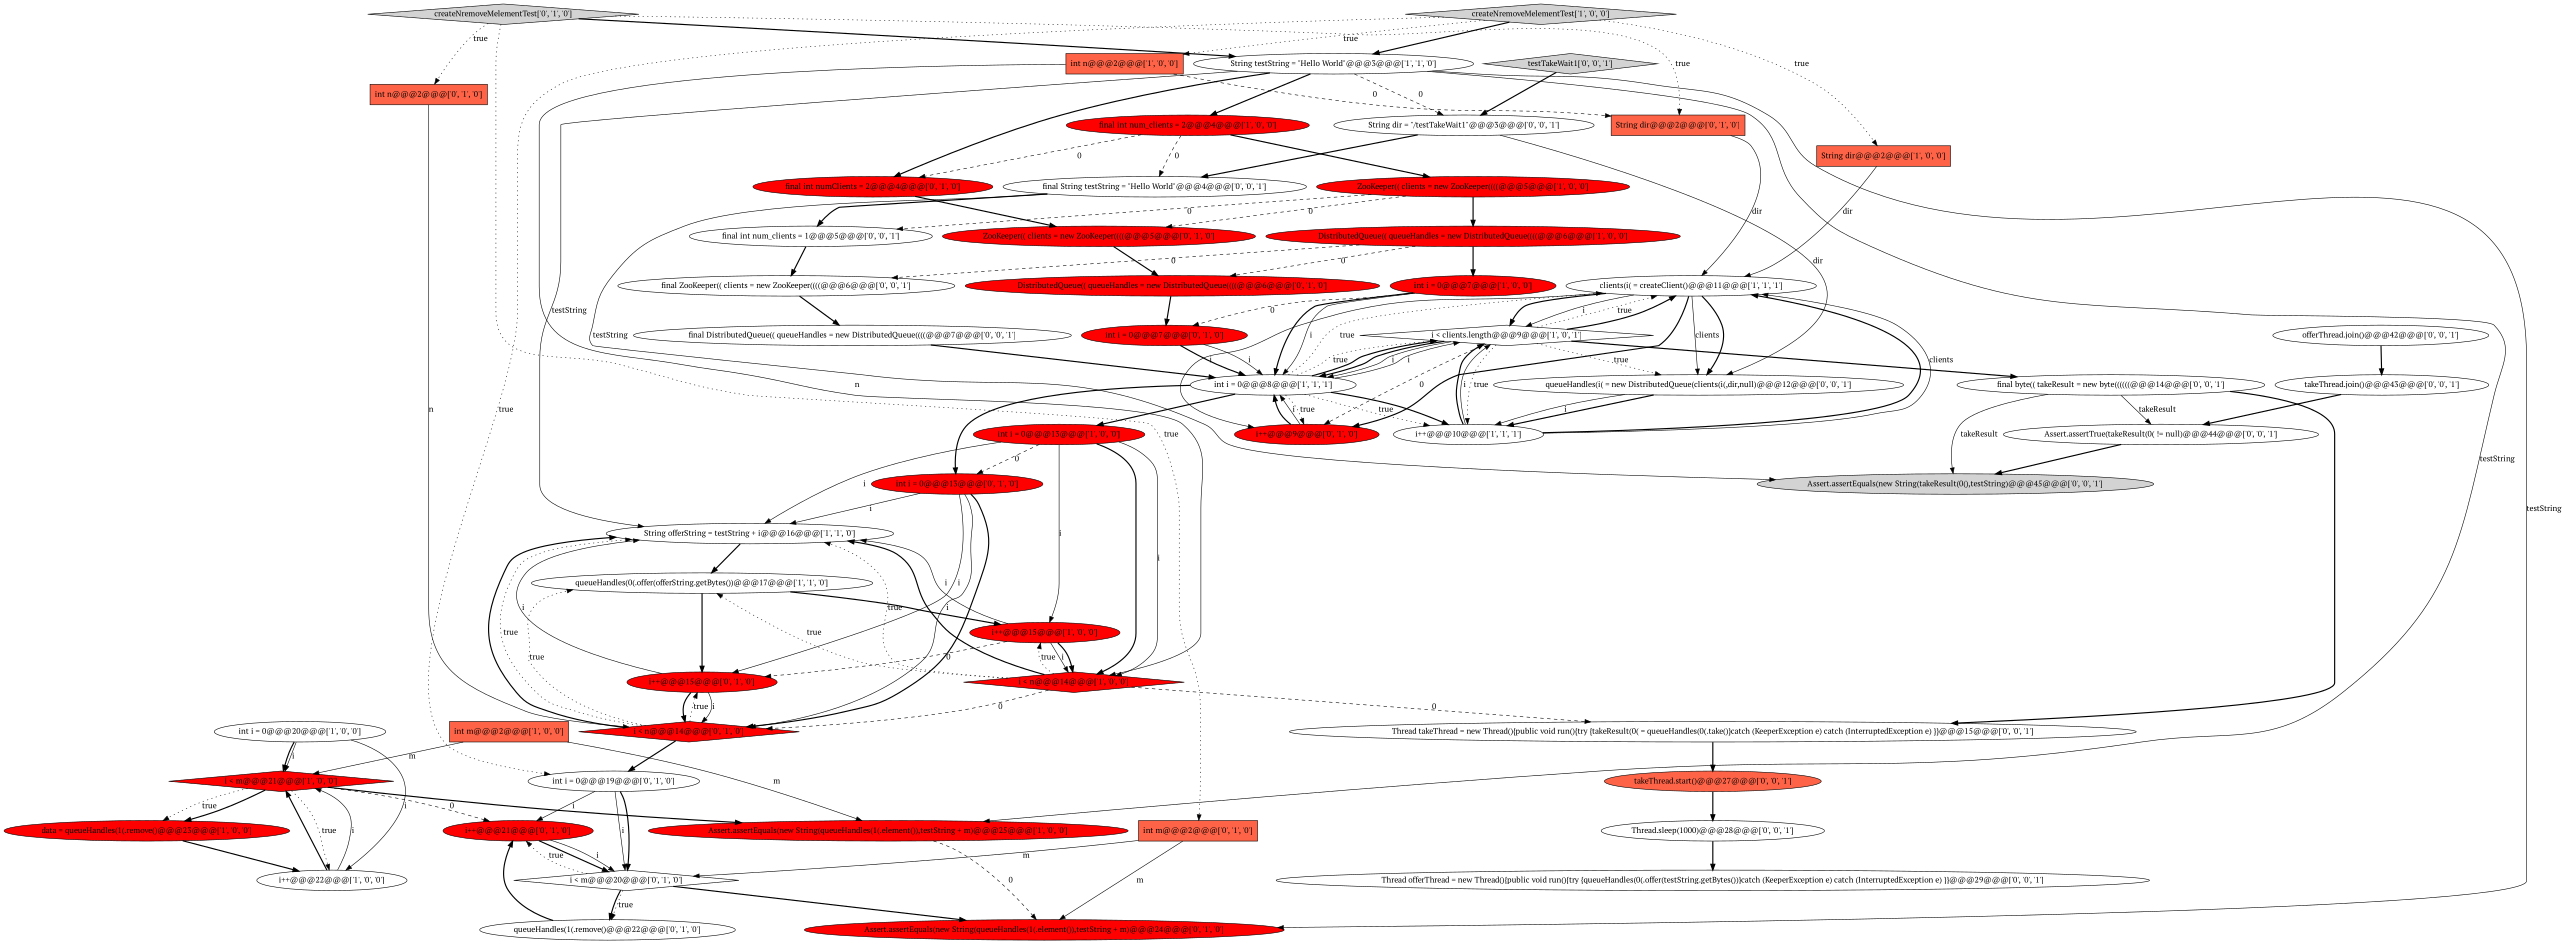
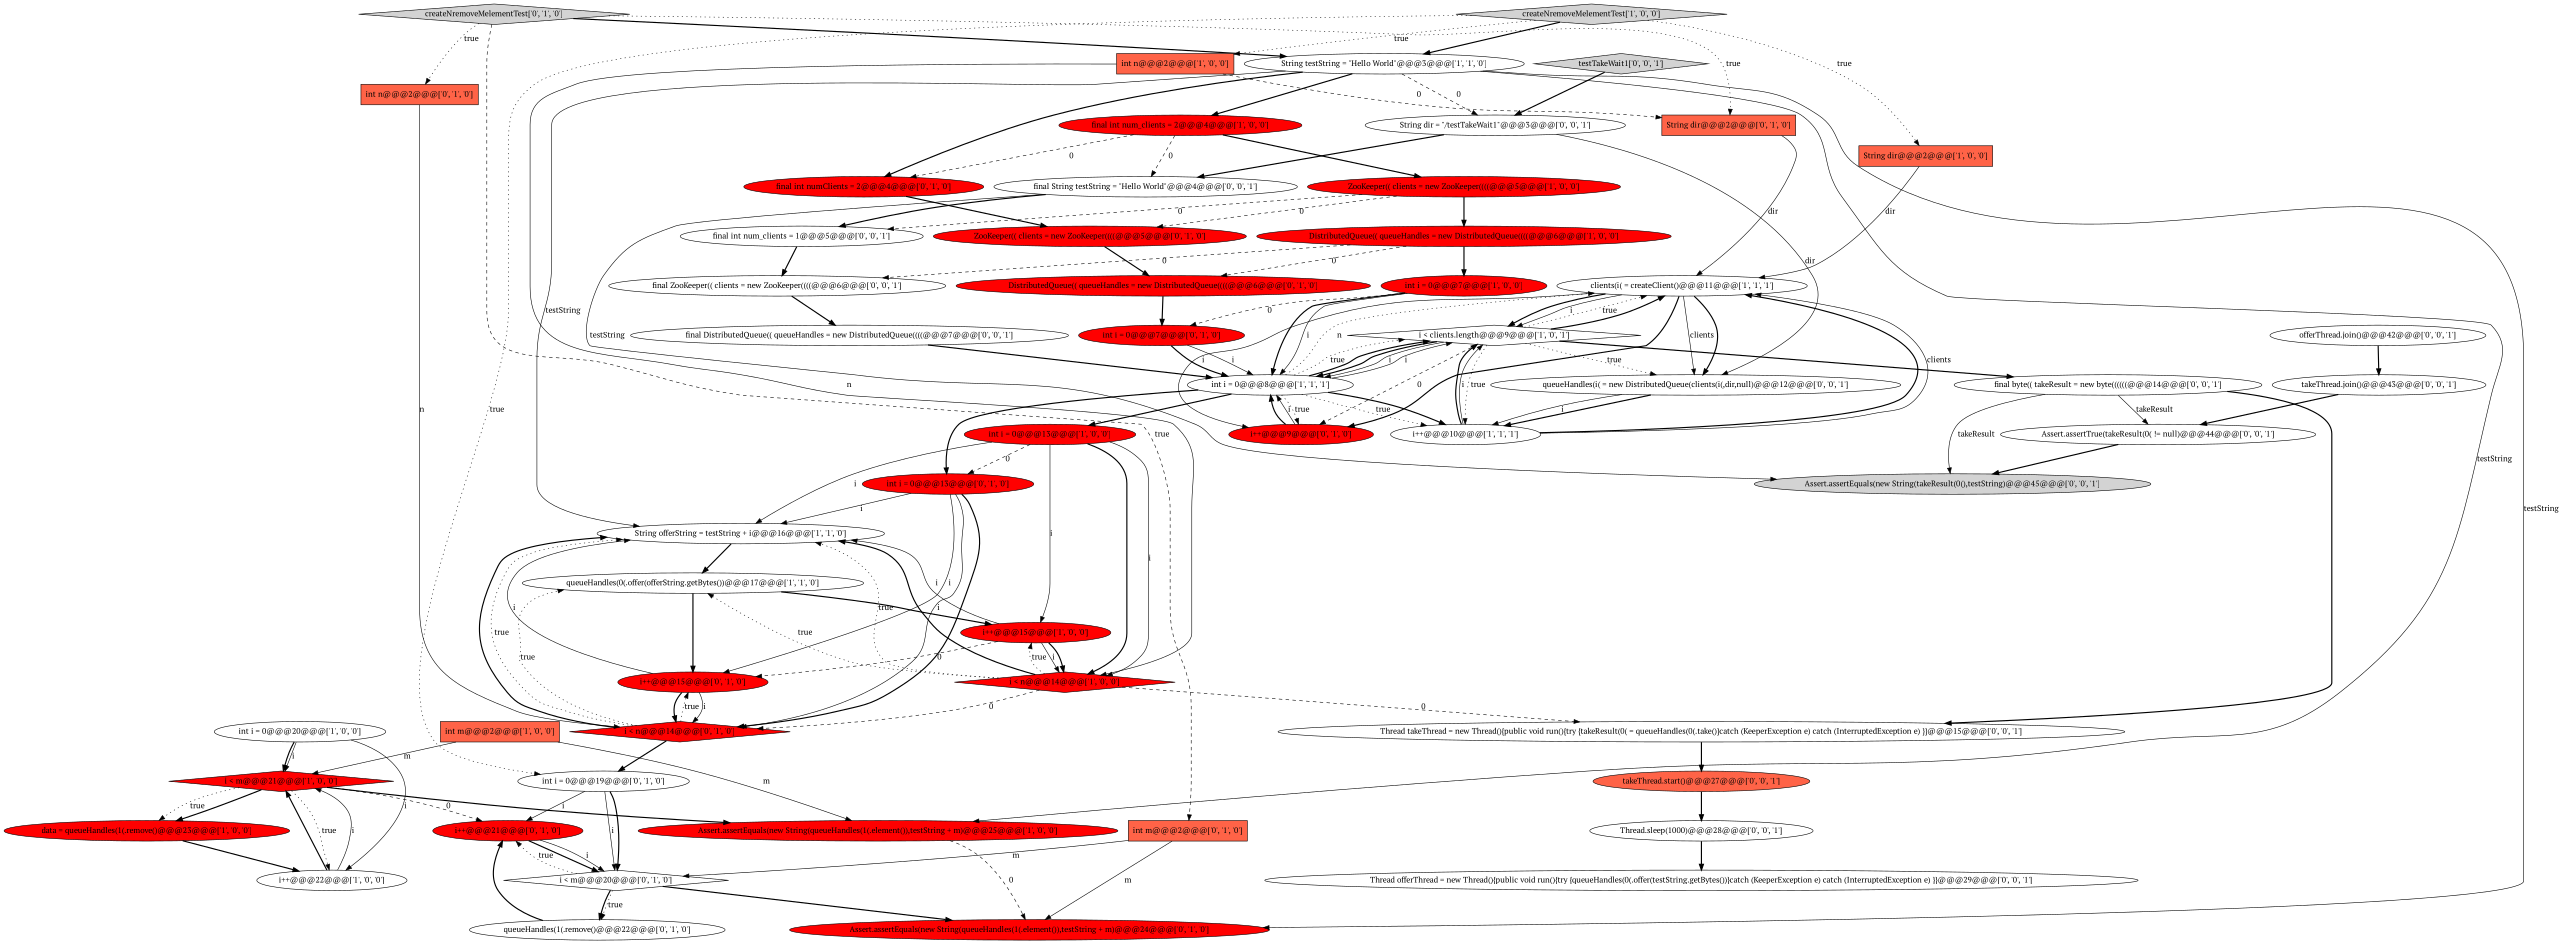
(1347, 335) -> (1340, 335)
(865, 403) -> (855, 404)
